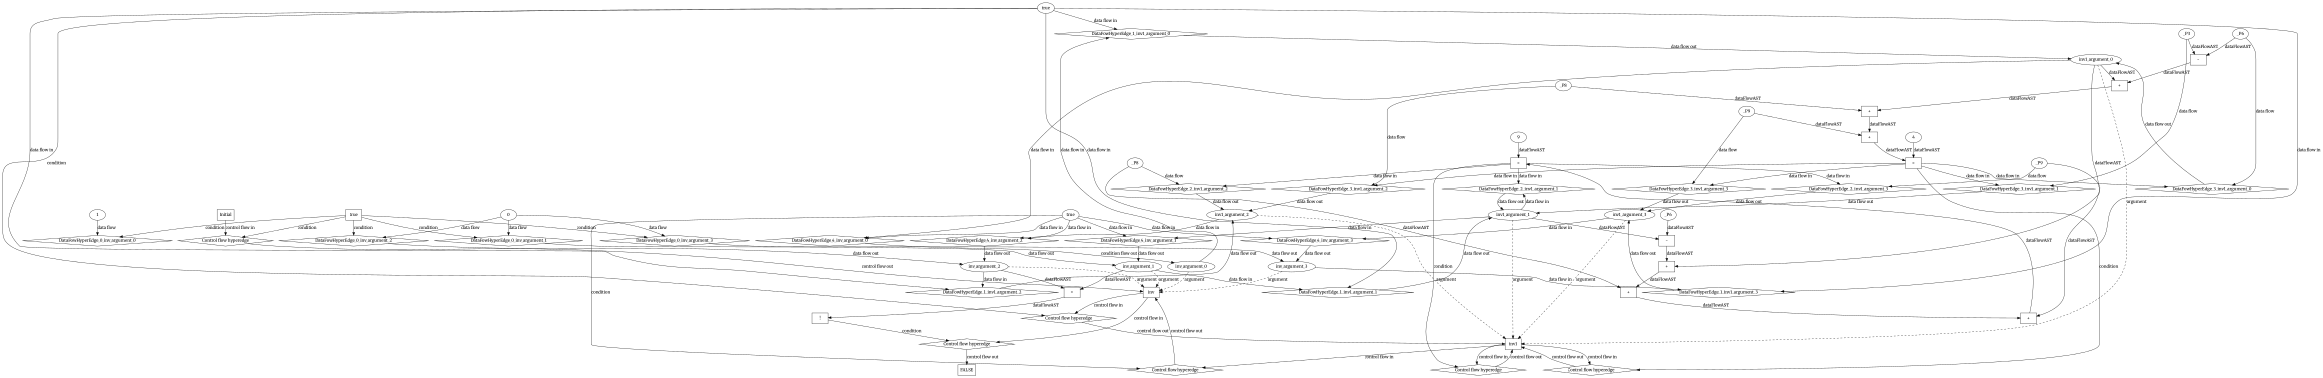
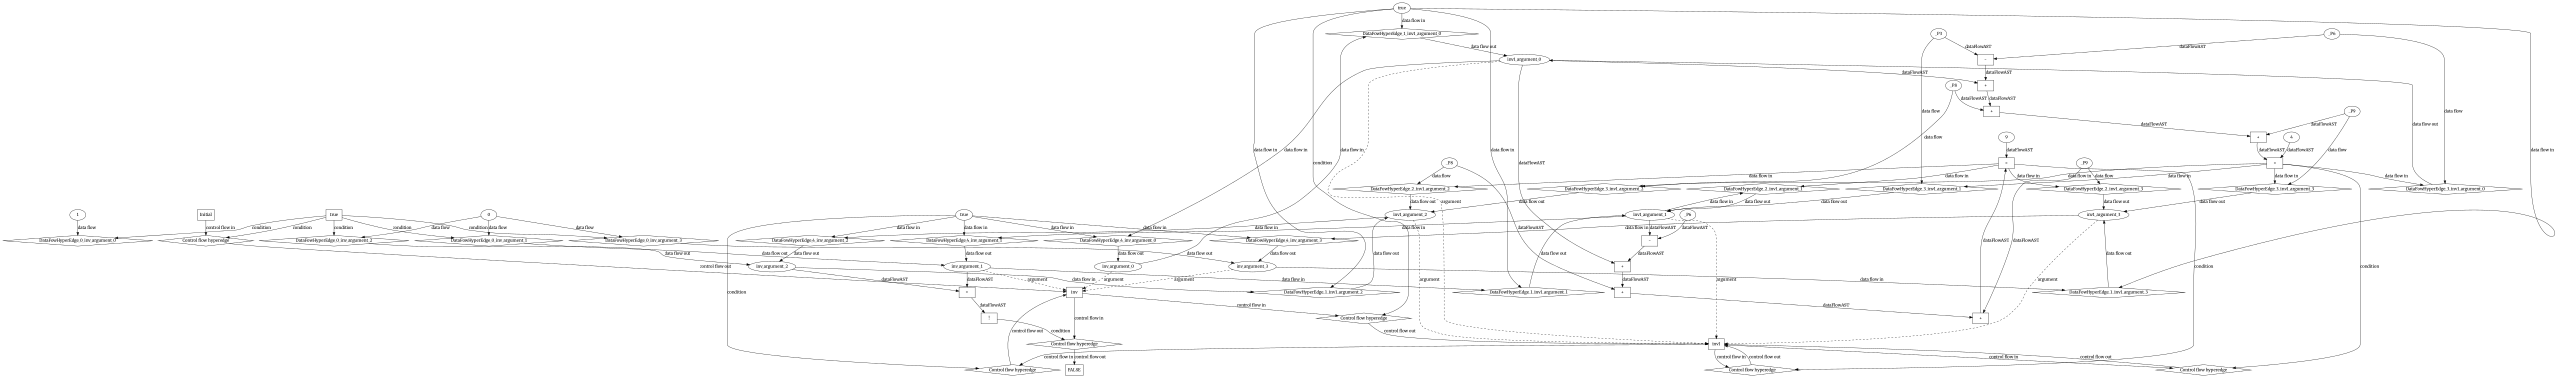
(1119, 254) -> (1131, 254)
(1077, 269) -> none
